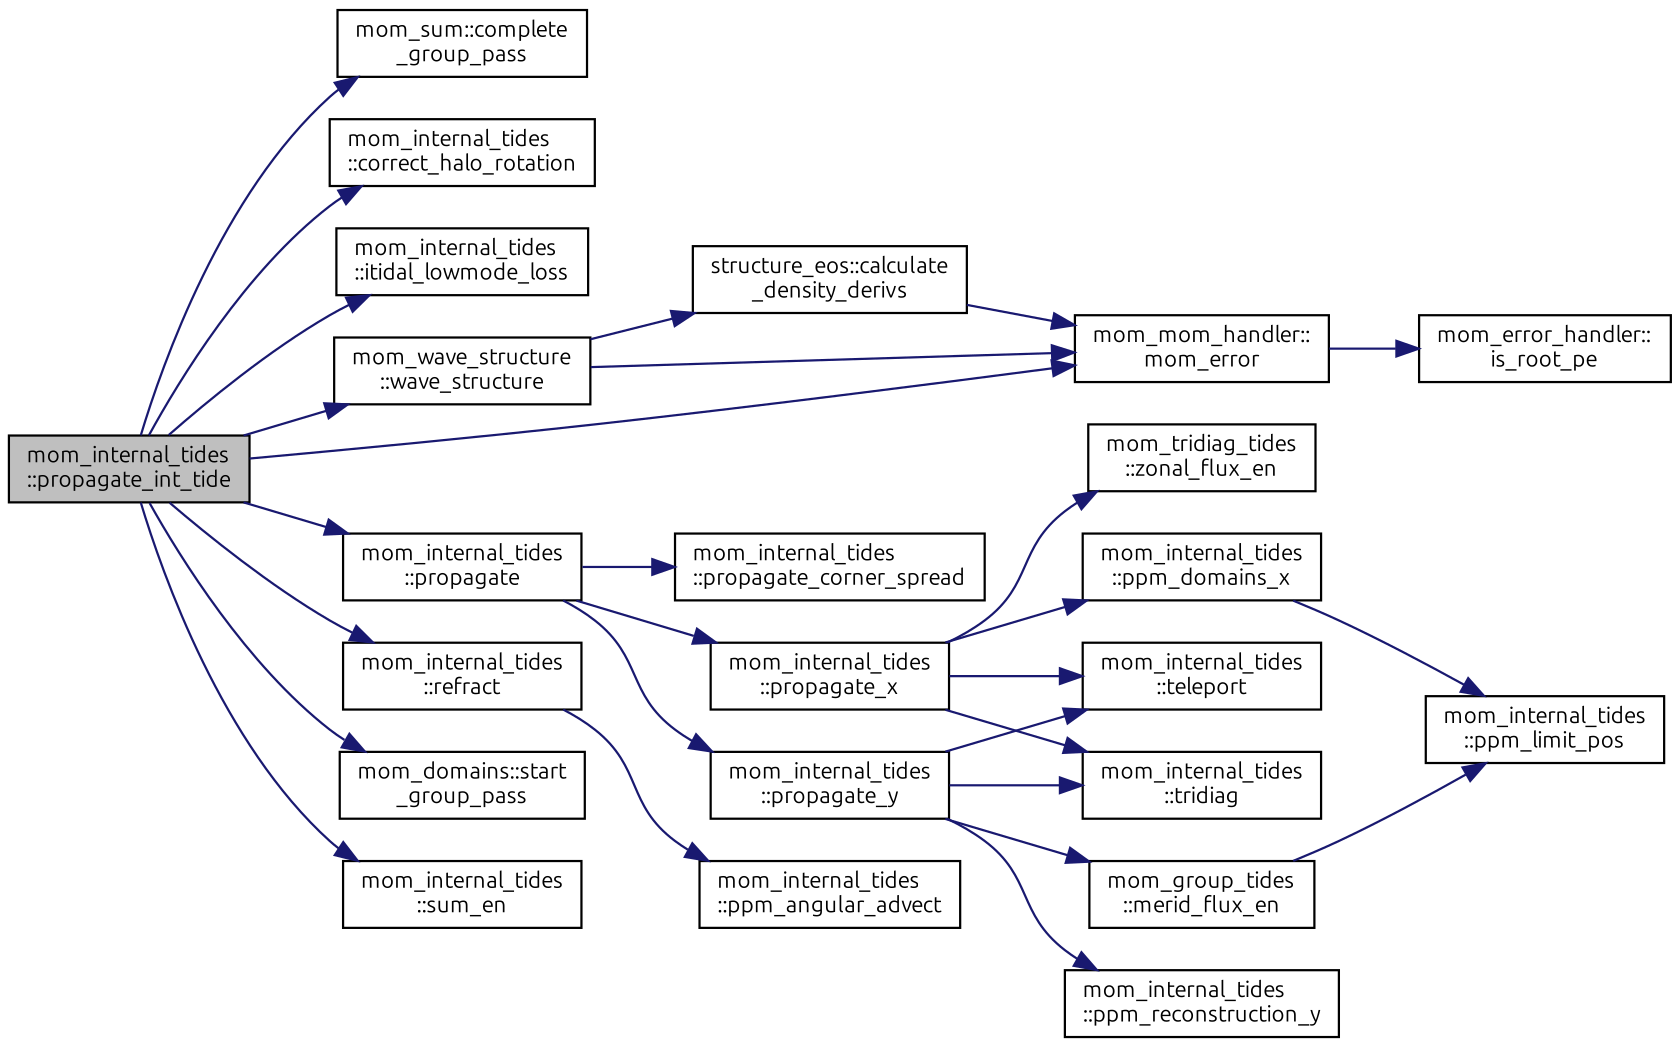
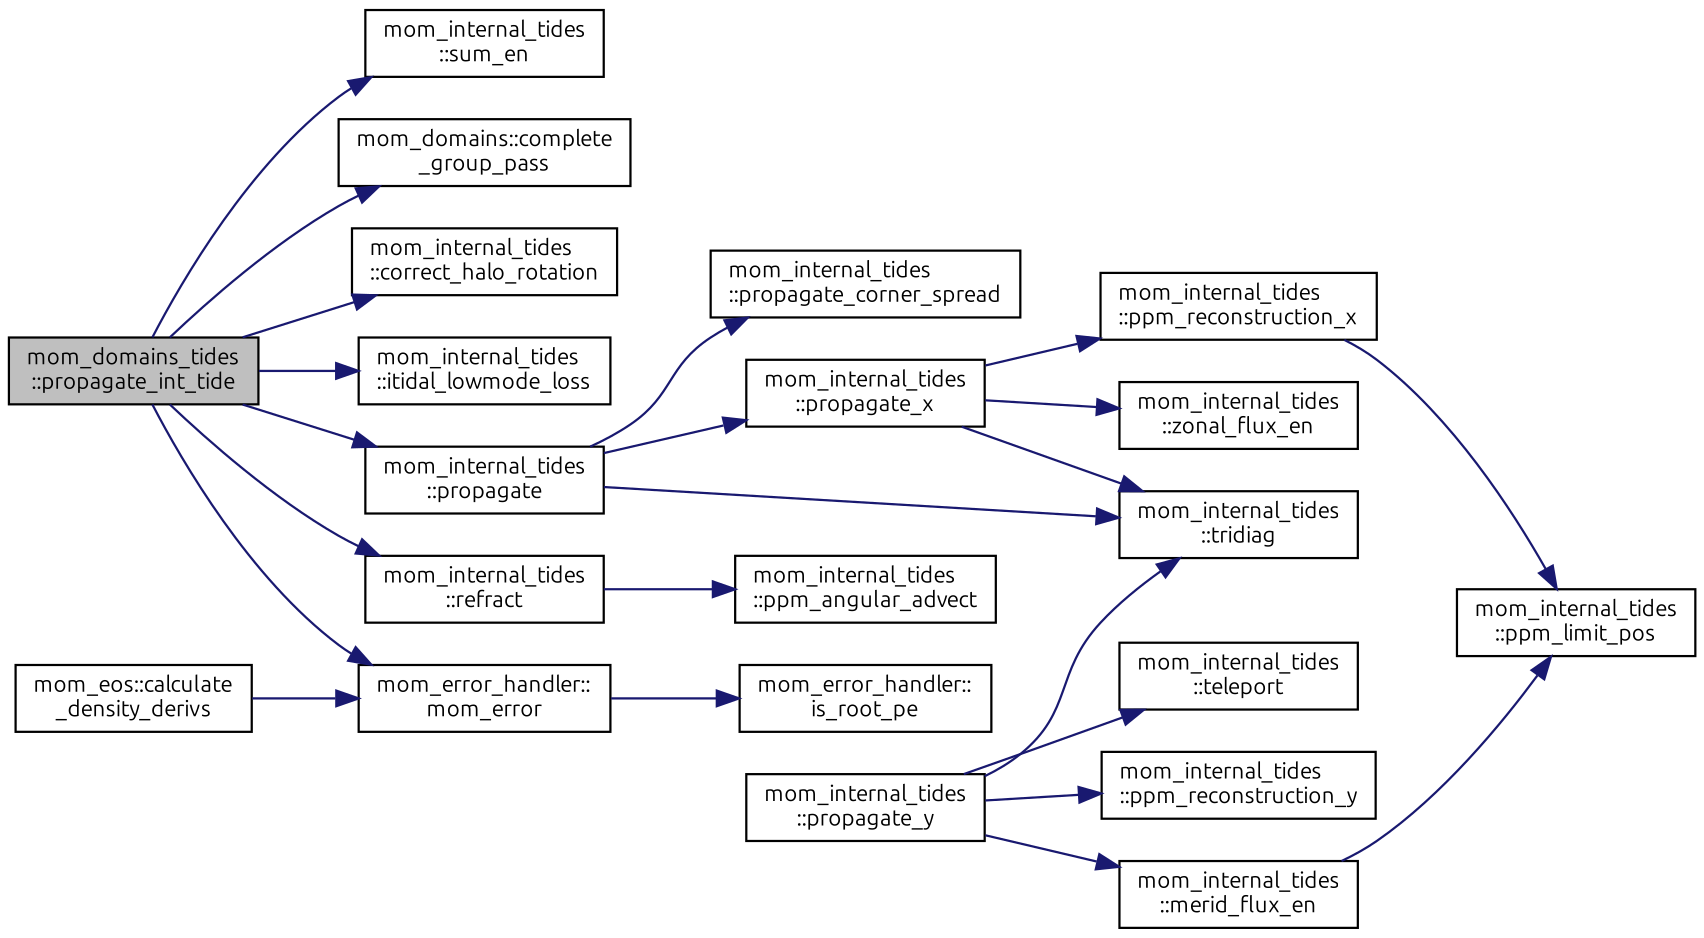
(462, 43) -> (485, 153)
(830, 280) -> (134, 698)
(1202, 349) -> (485, 698)
(462, 371) -> none
(1202, 458) -> (1239, 415)
(129, 469) -> (134, 371)
(1202, 567) -> (1239, 306)
(631, 668) -> (850, 502)
(1005, 676) -> none
(462, 785) -> none
(1202, 894) -> (1239, 894)
